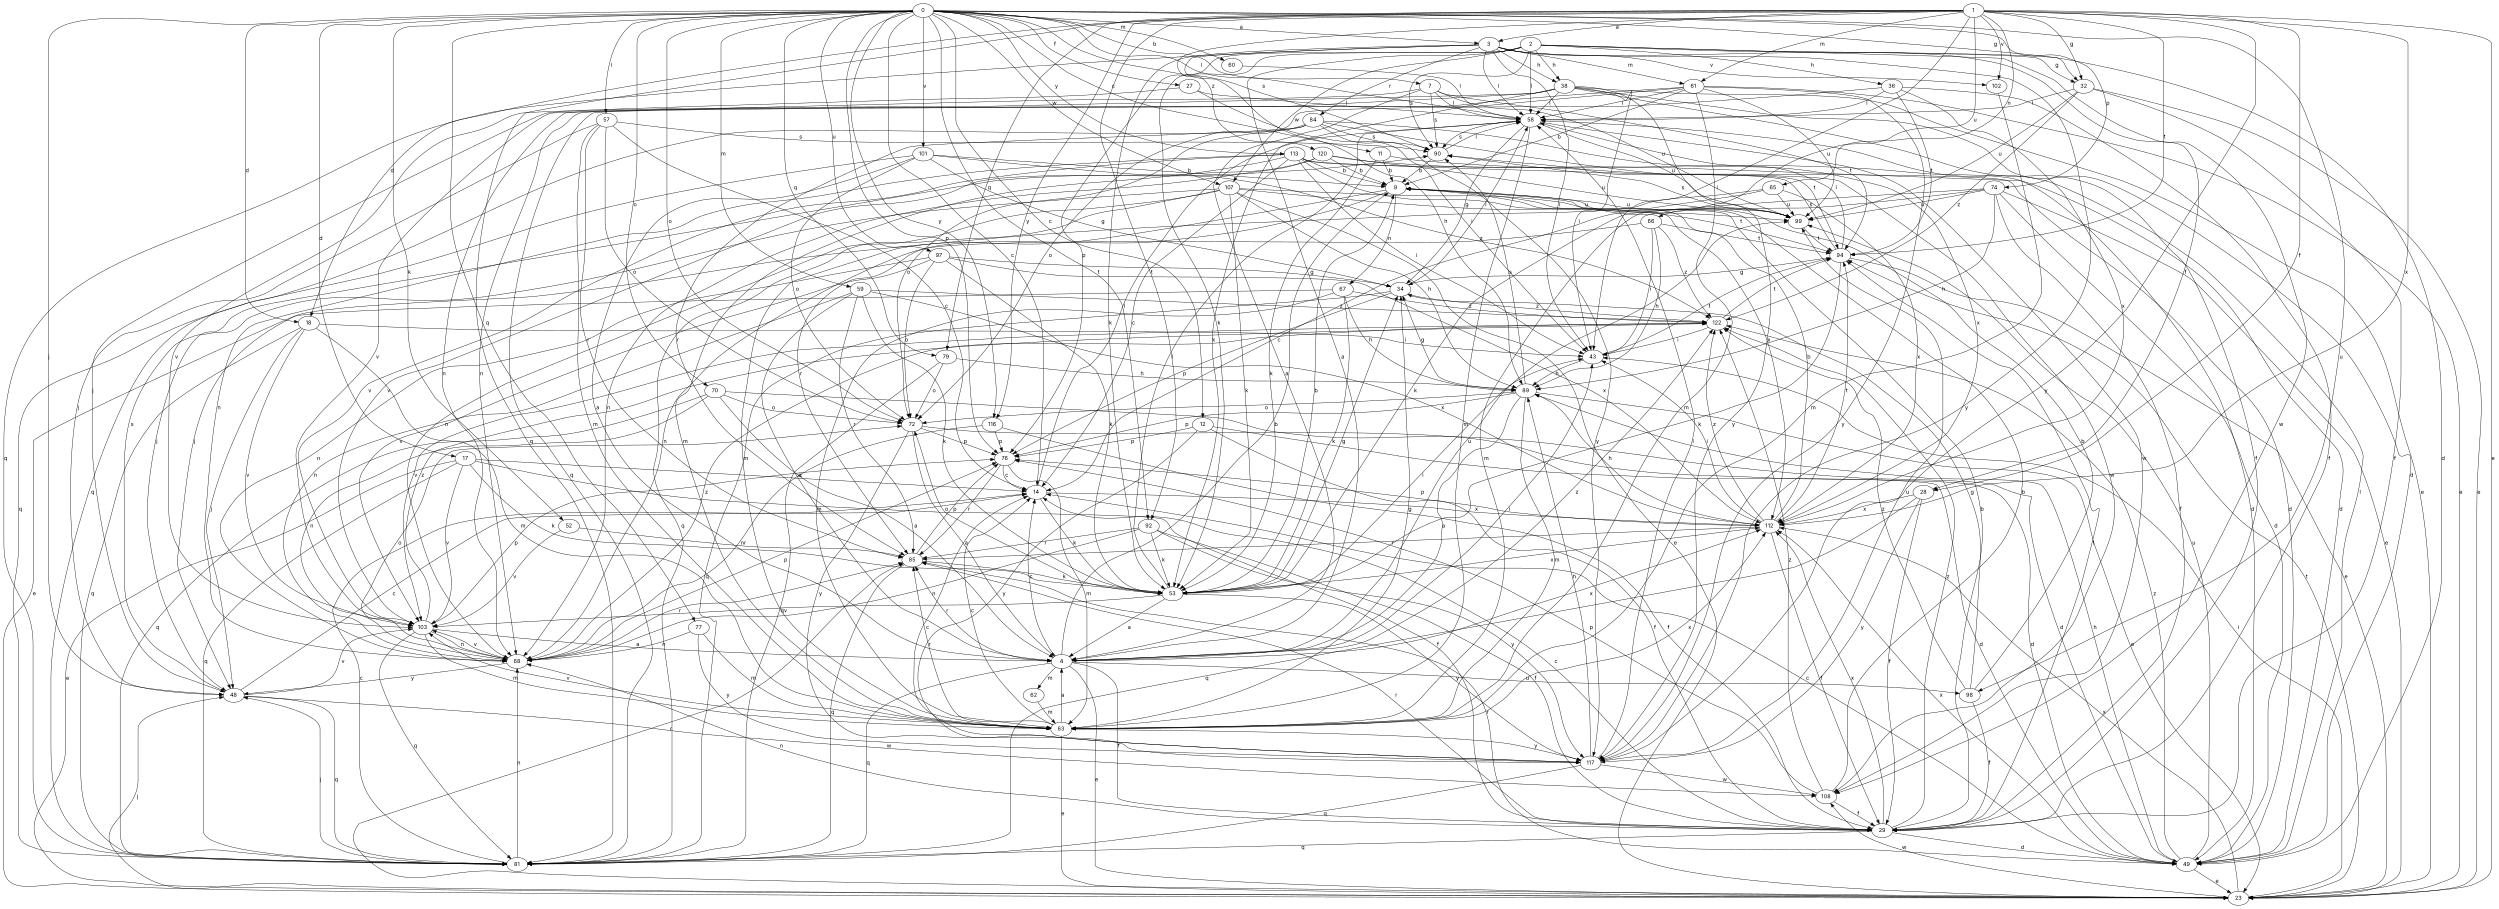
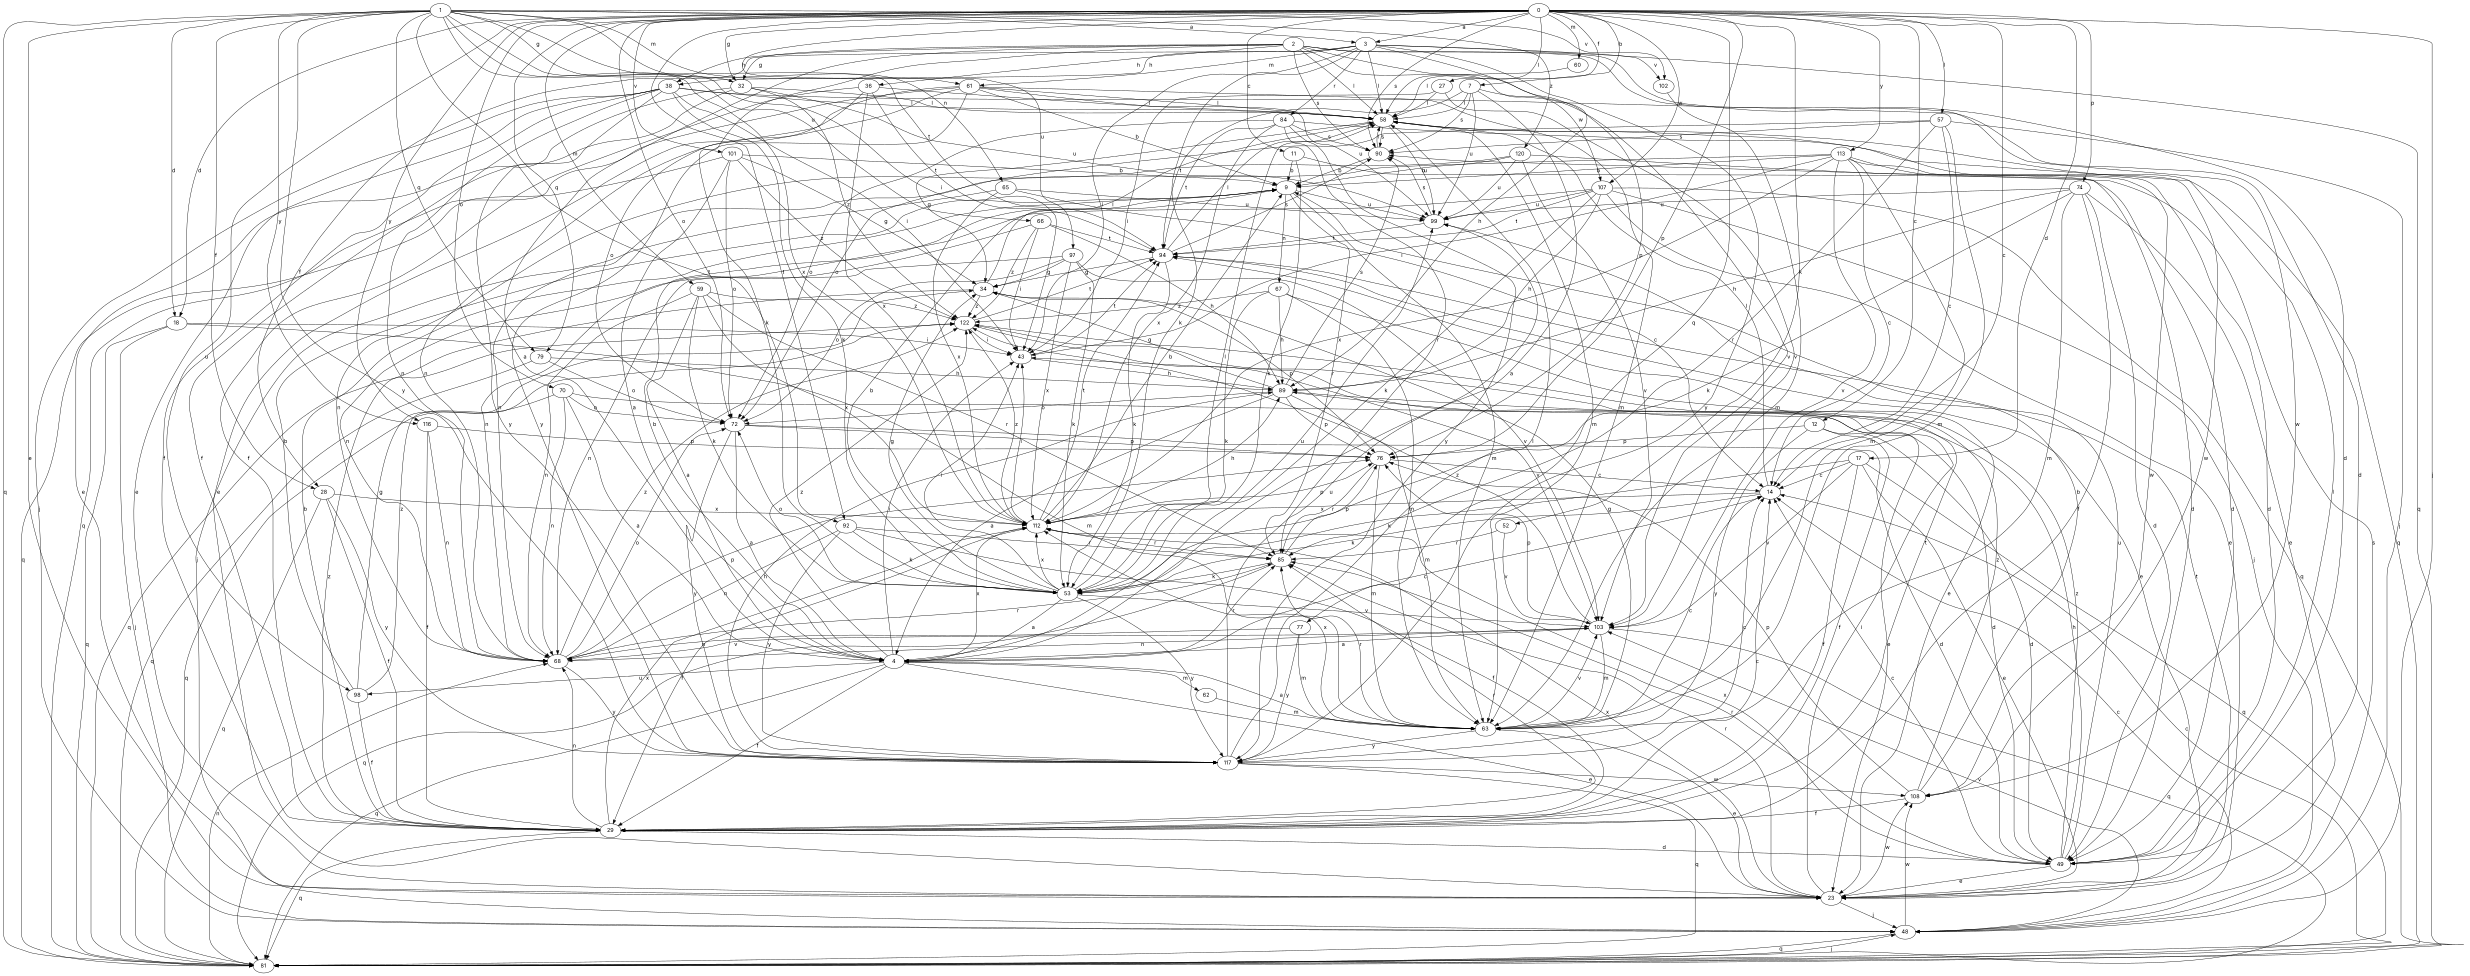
(250, 521) -> none
(378, 680) -> (872, 759)
